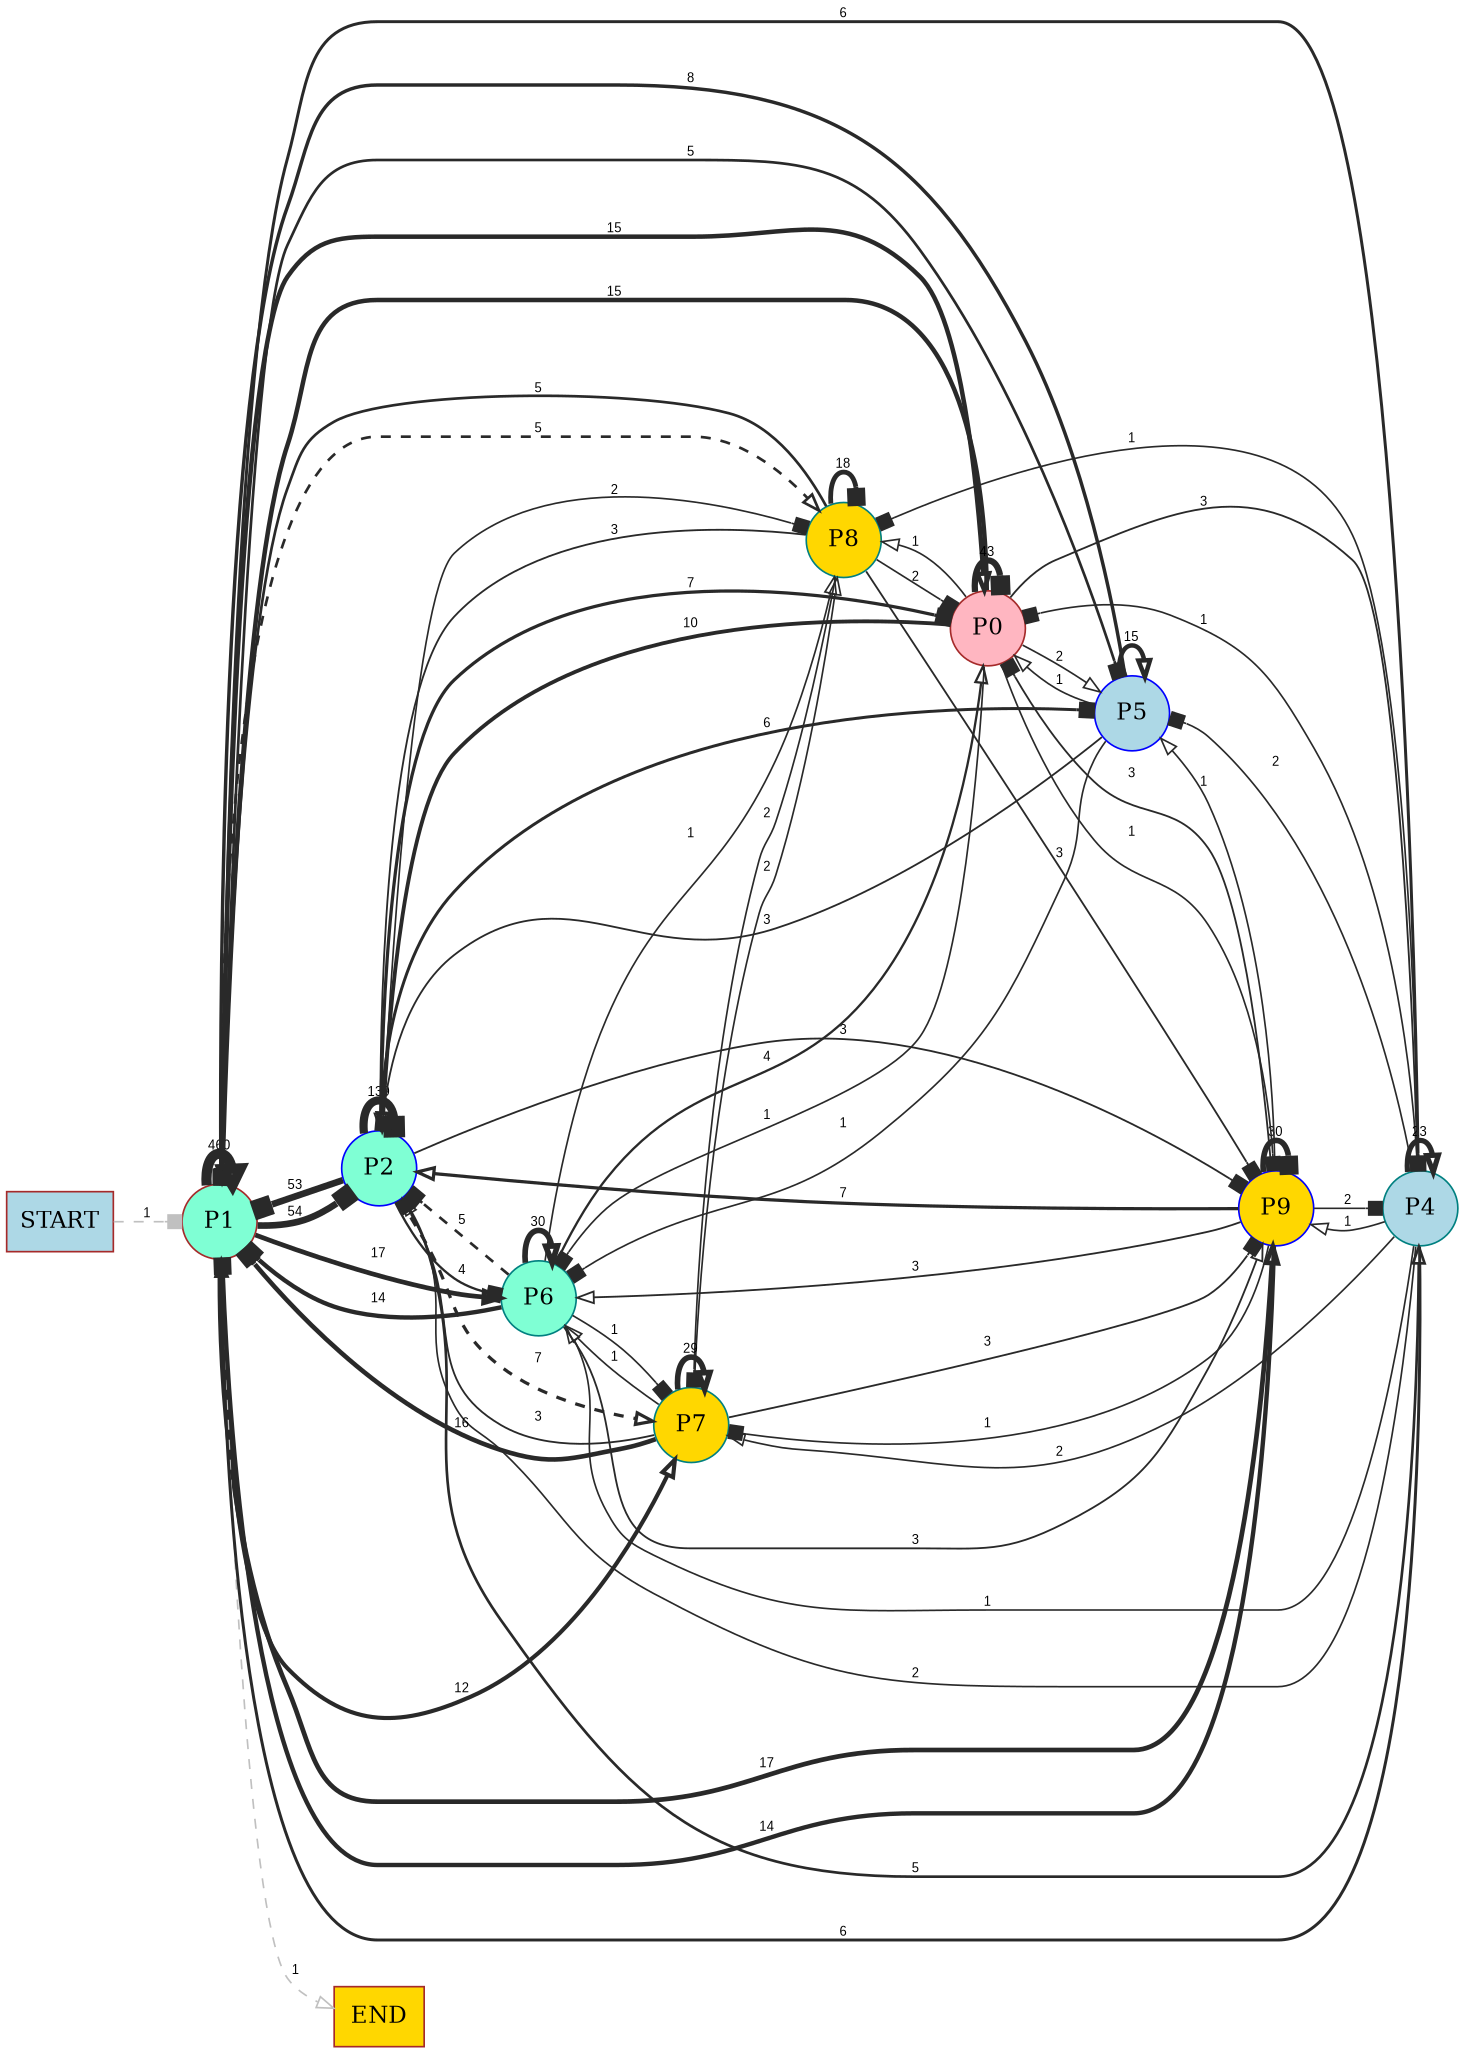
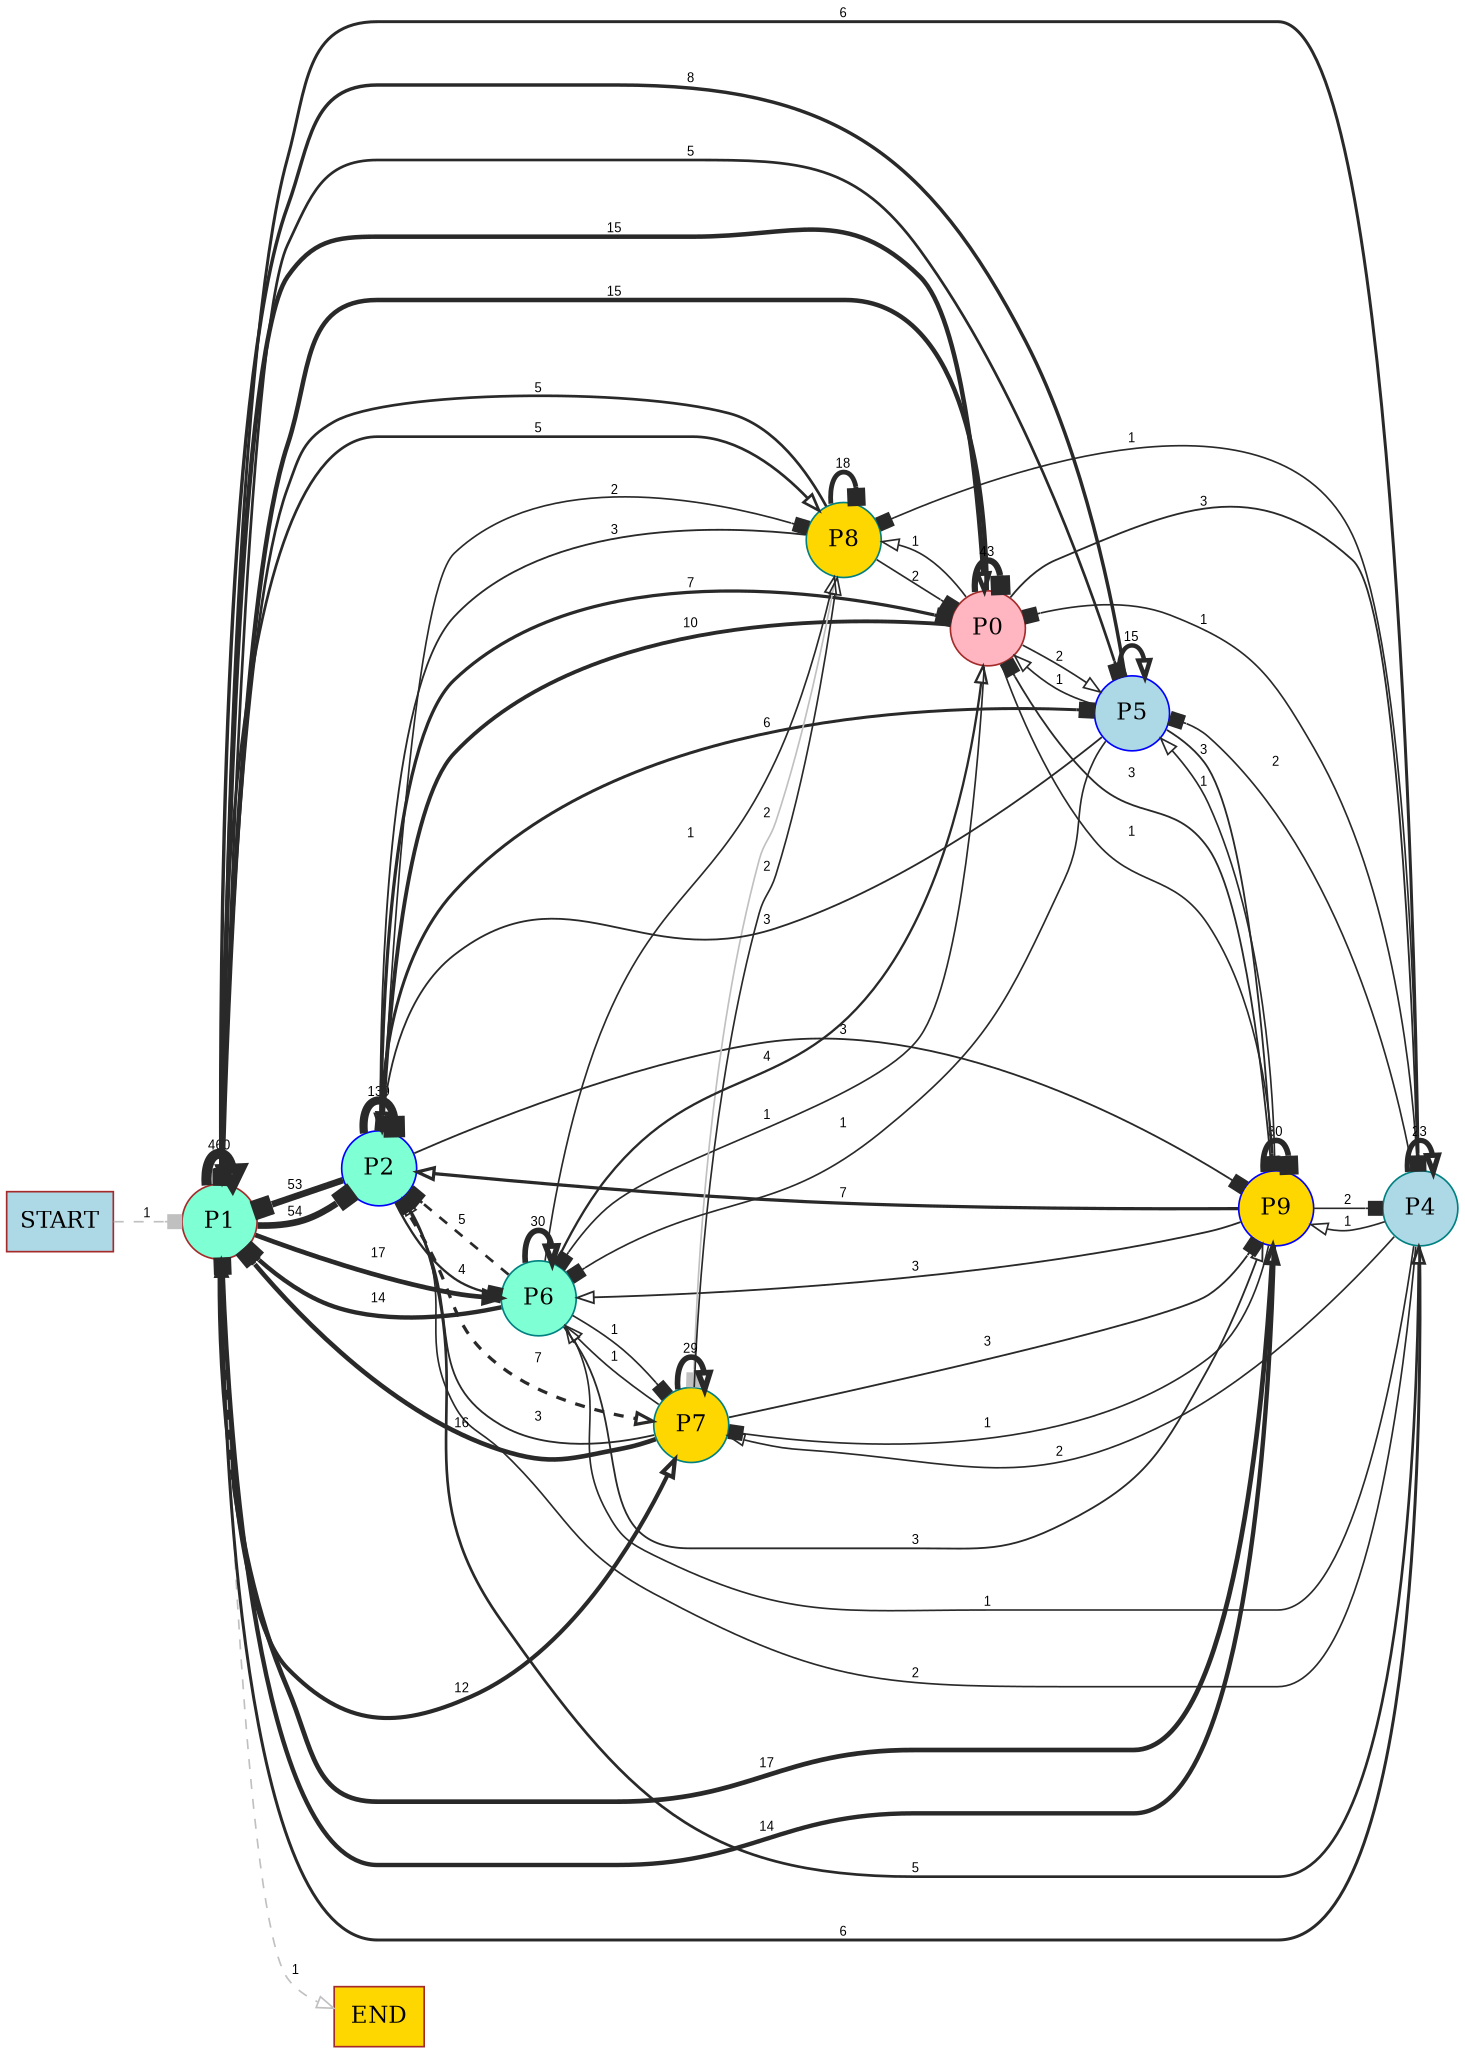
(286, 537) -> (286, 537)
(1058, 865) -> (1231, 831)
(735, 968) -> (735, 968)
